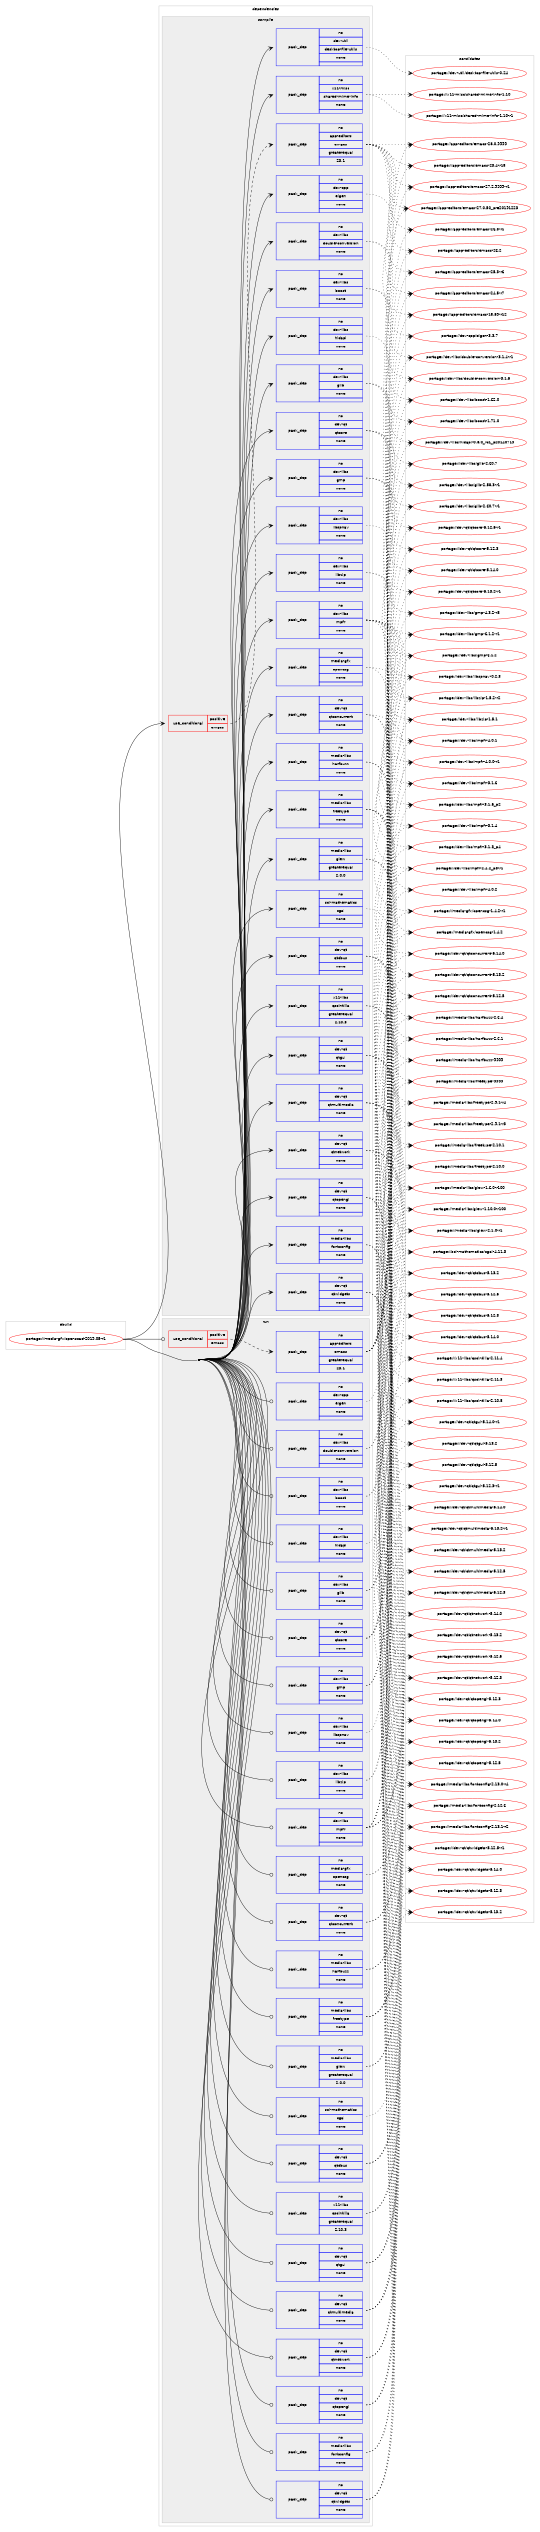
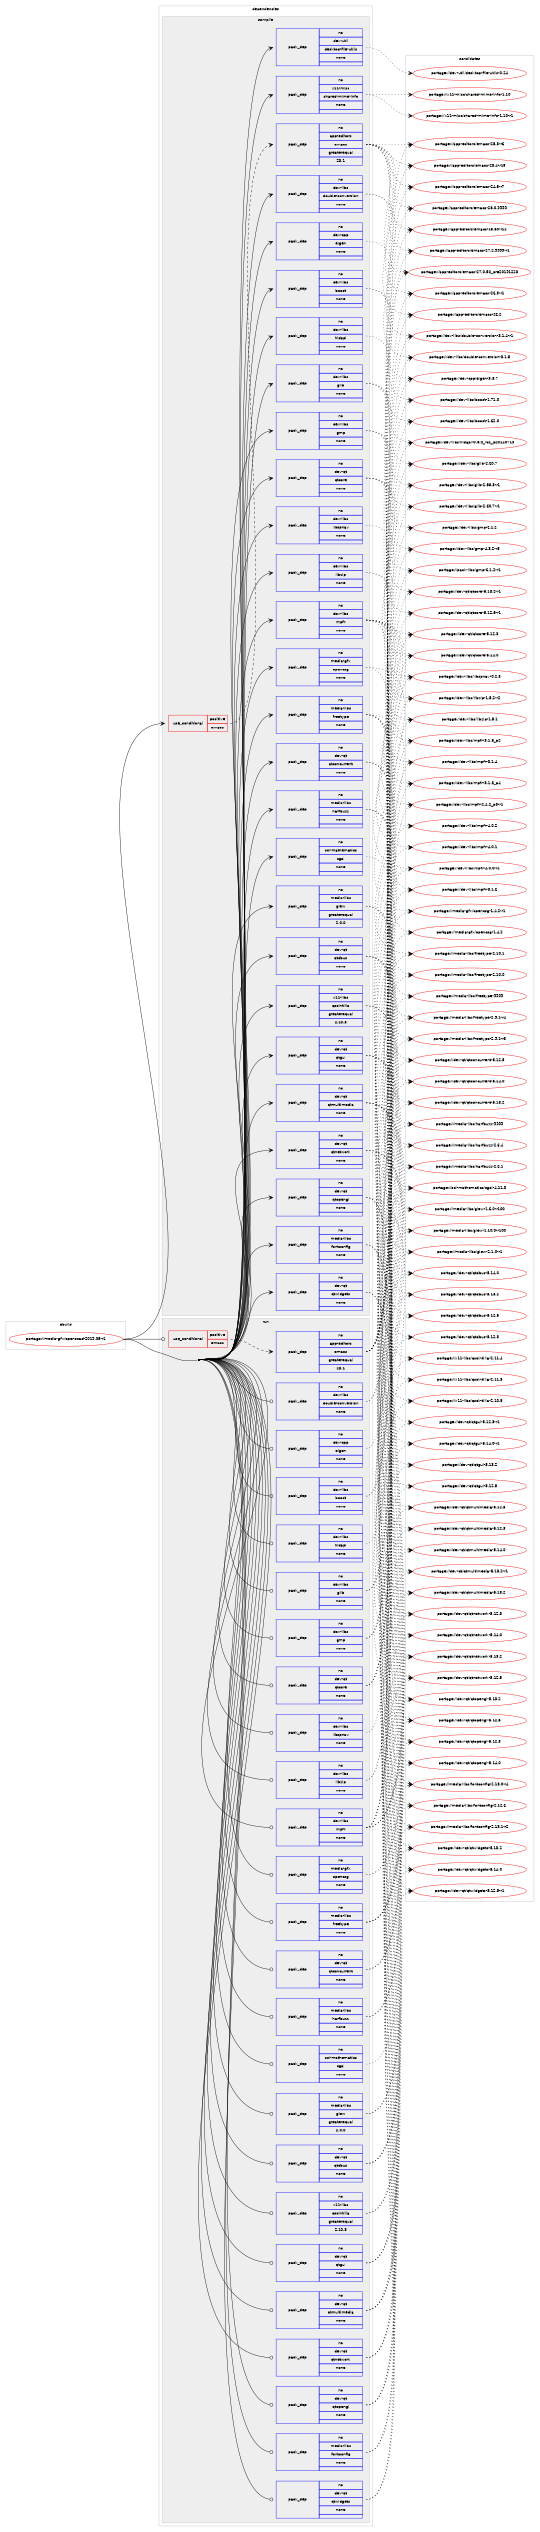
(470, 634) -> (470, 570)
(470, 1891) -> none
